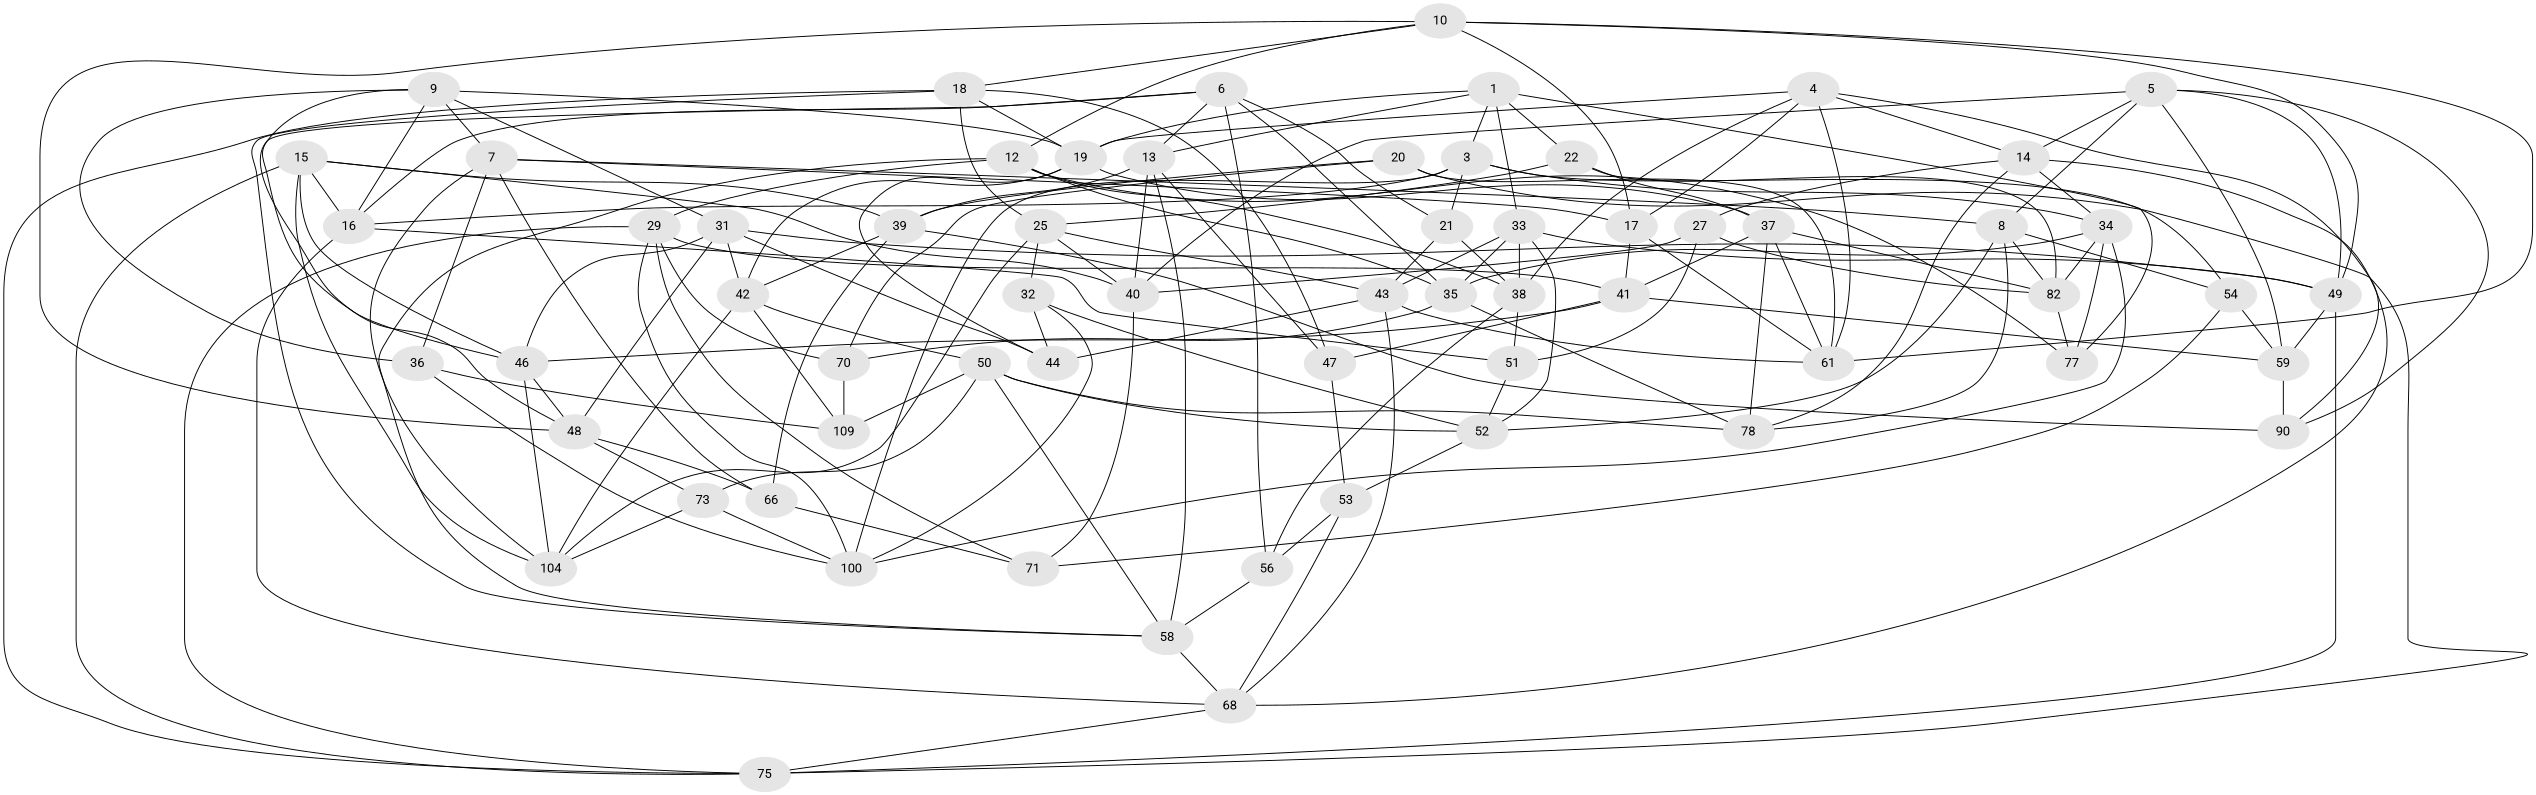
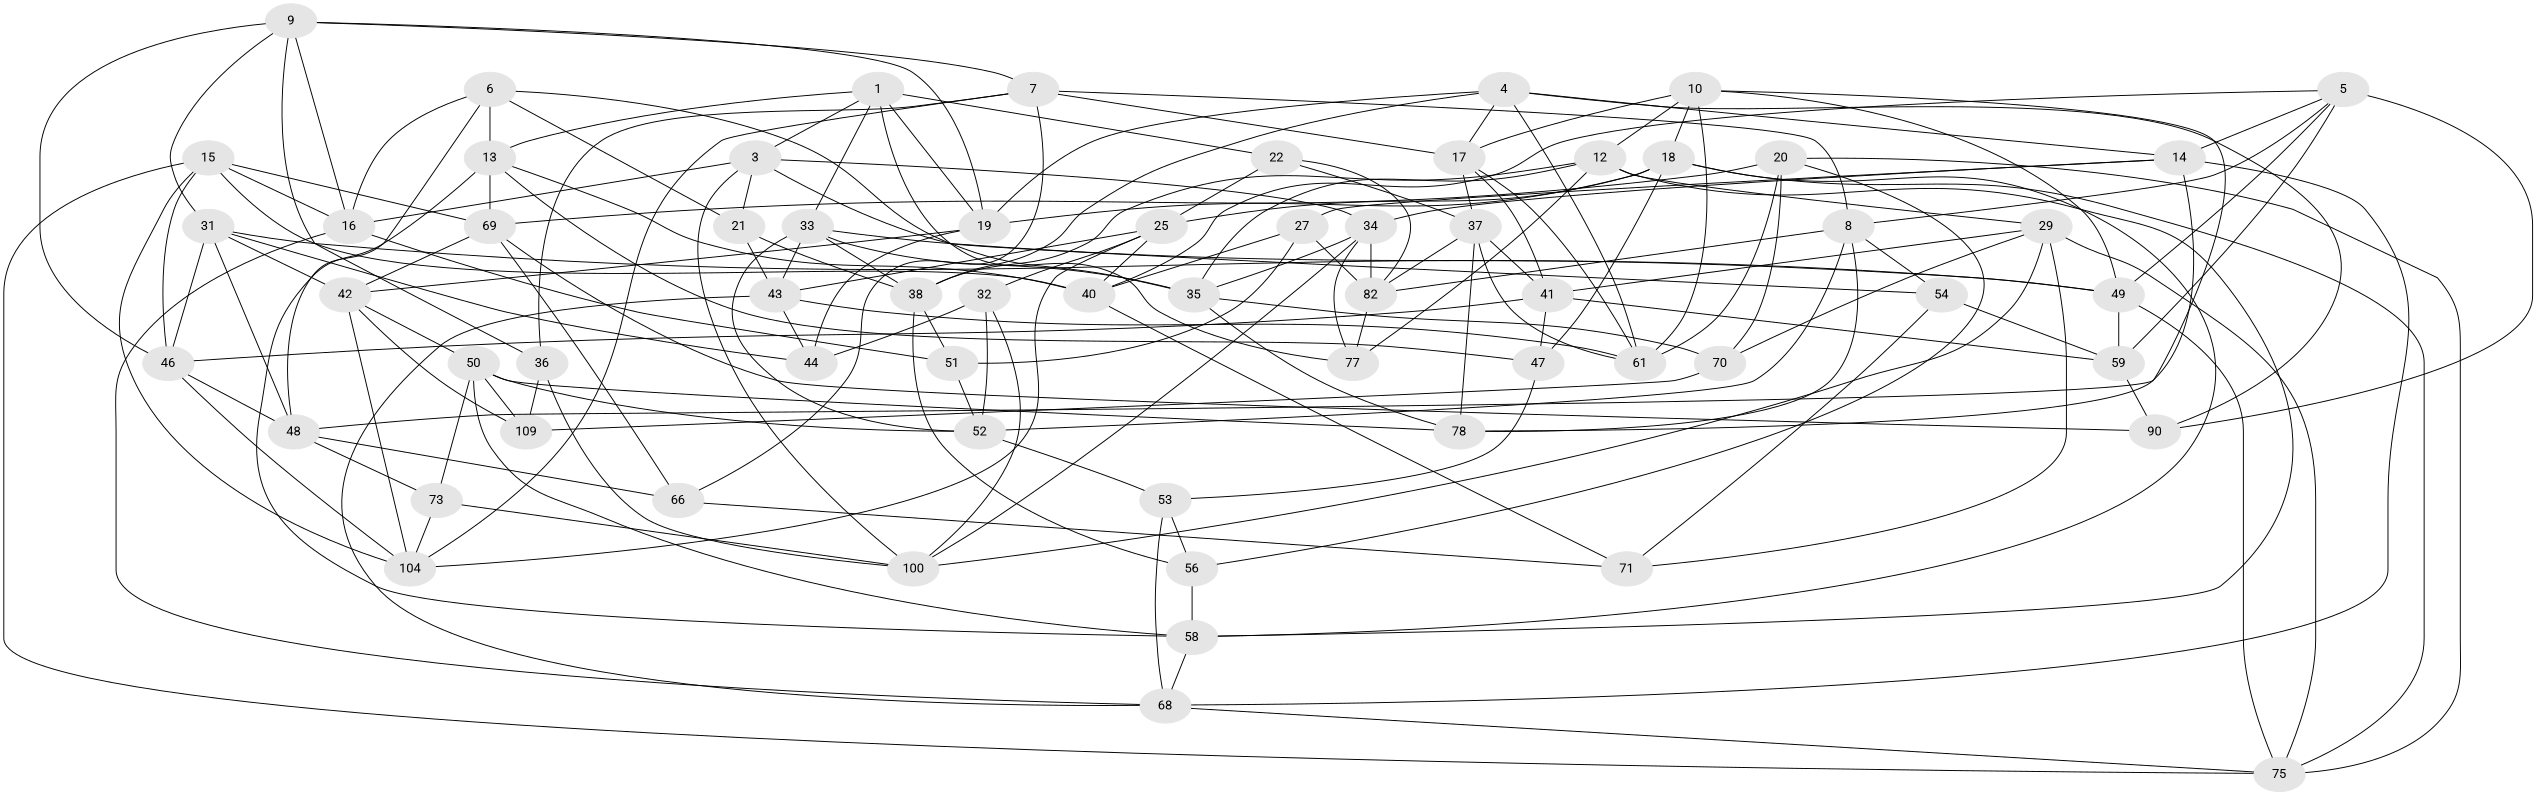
(1425, 192) -> (1467, 190)
(900, 226) -> (490, 226)
(1257, 350) -> (1737, 447)
